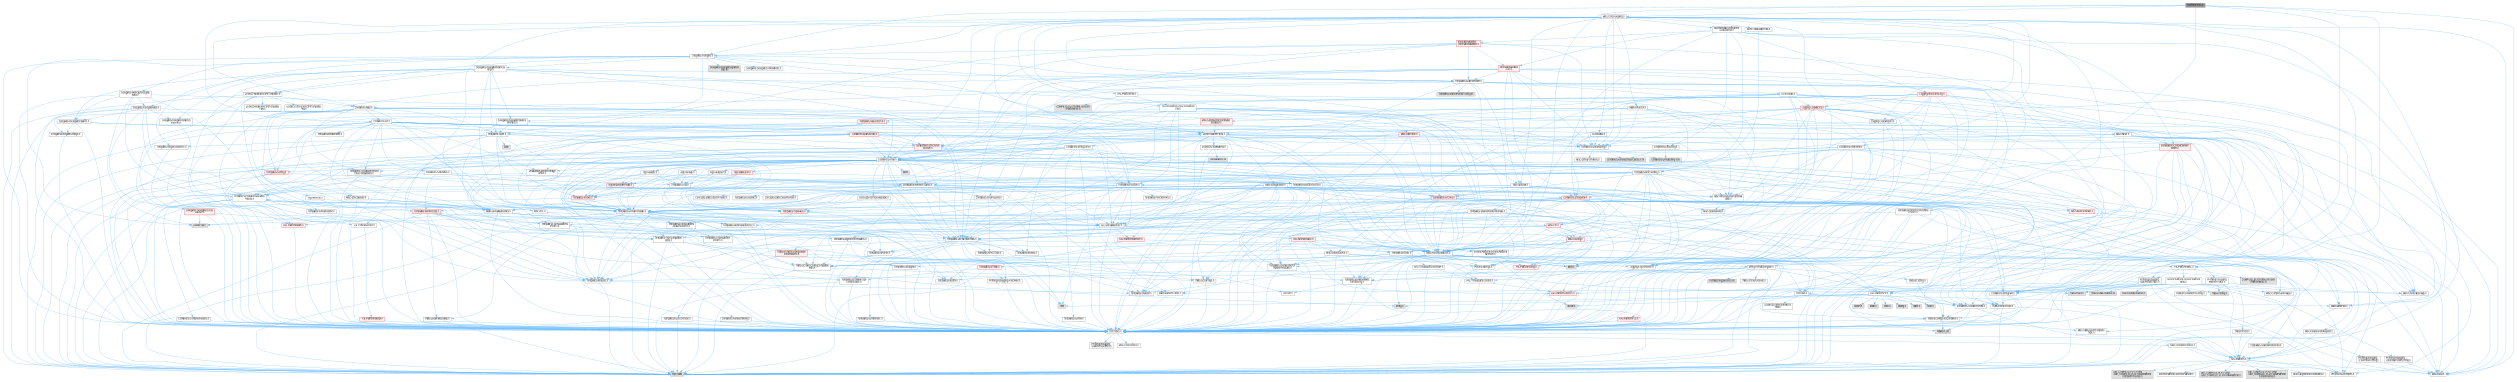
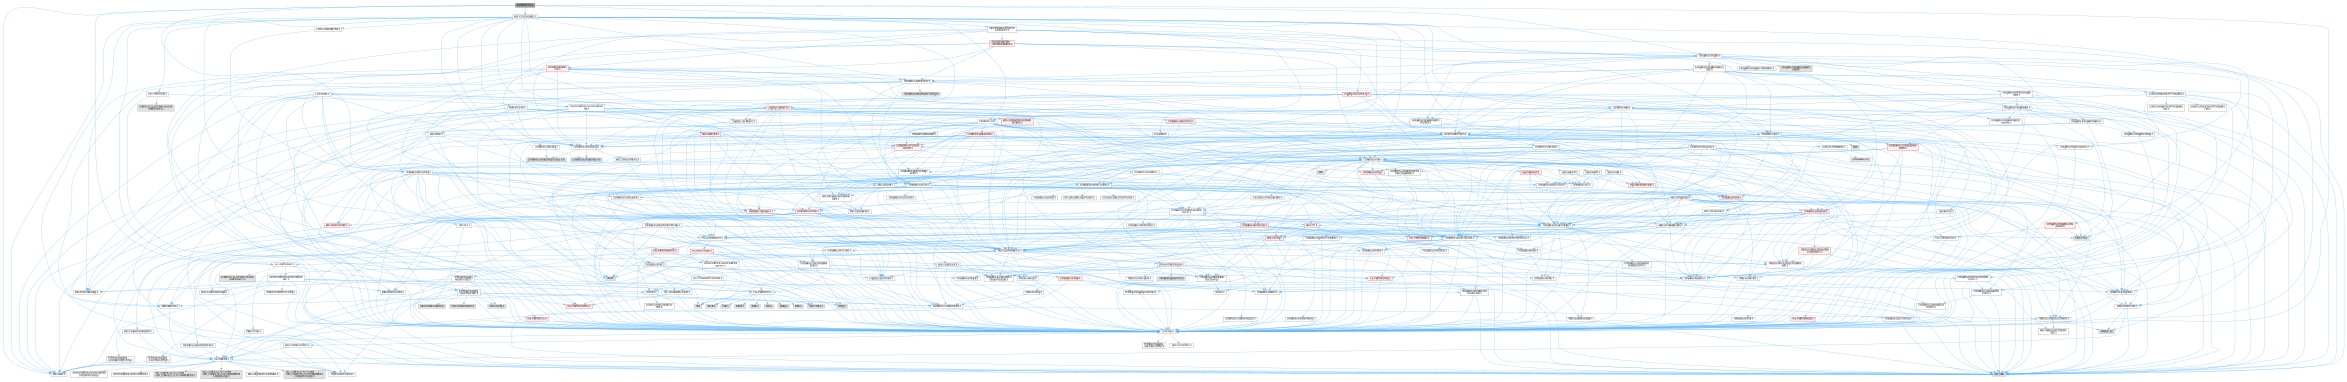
(1066, 259) -> (1507, 272)
none -> (89, 374)
